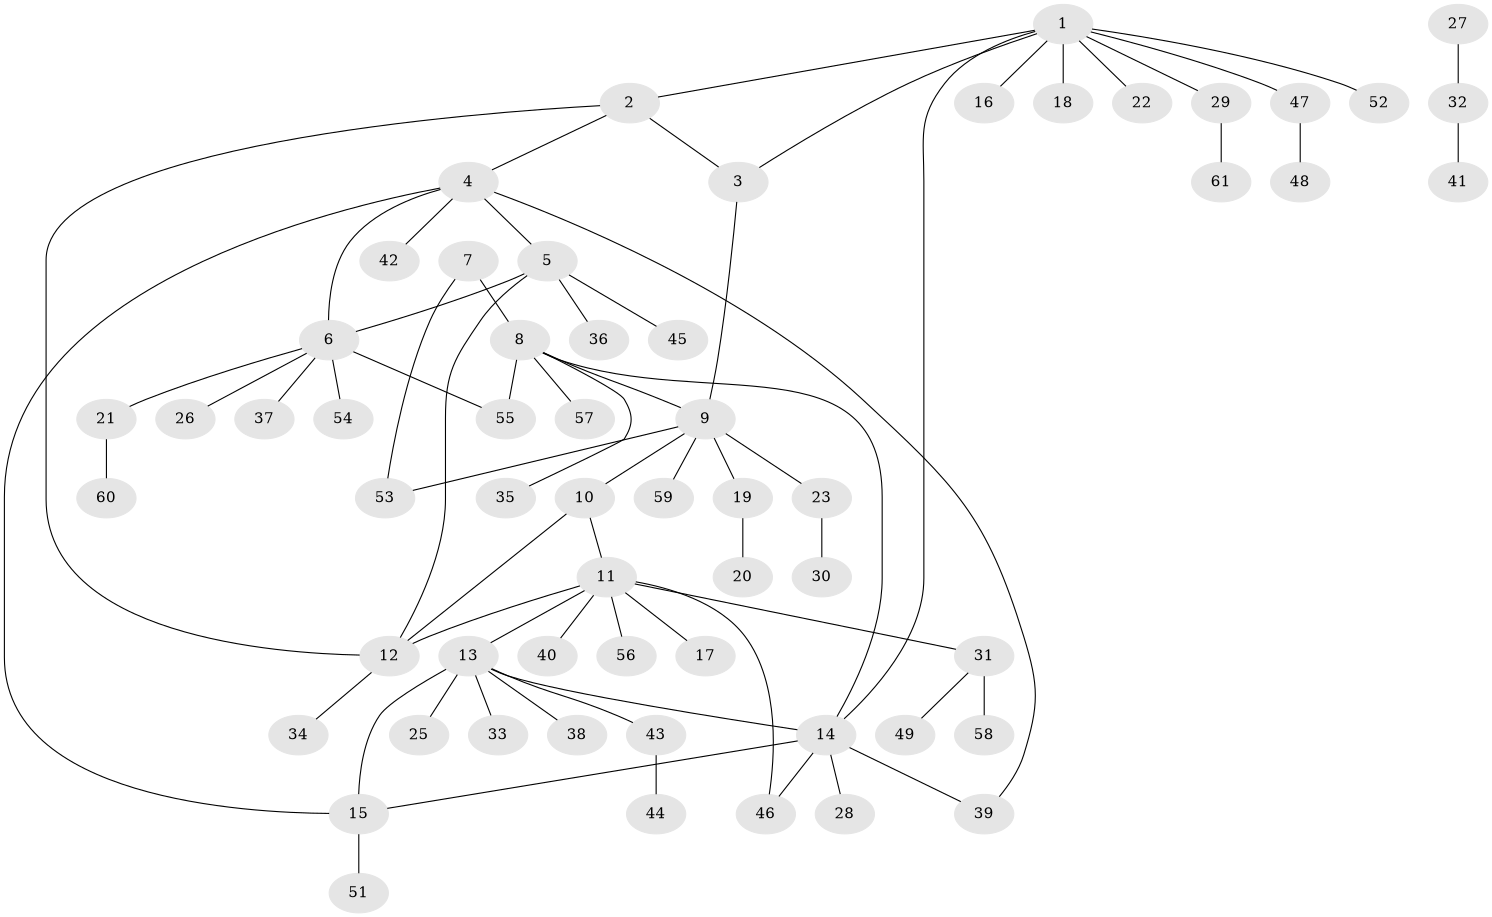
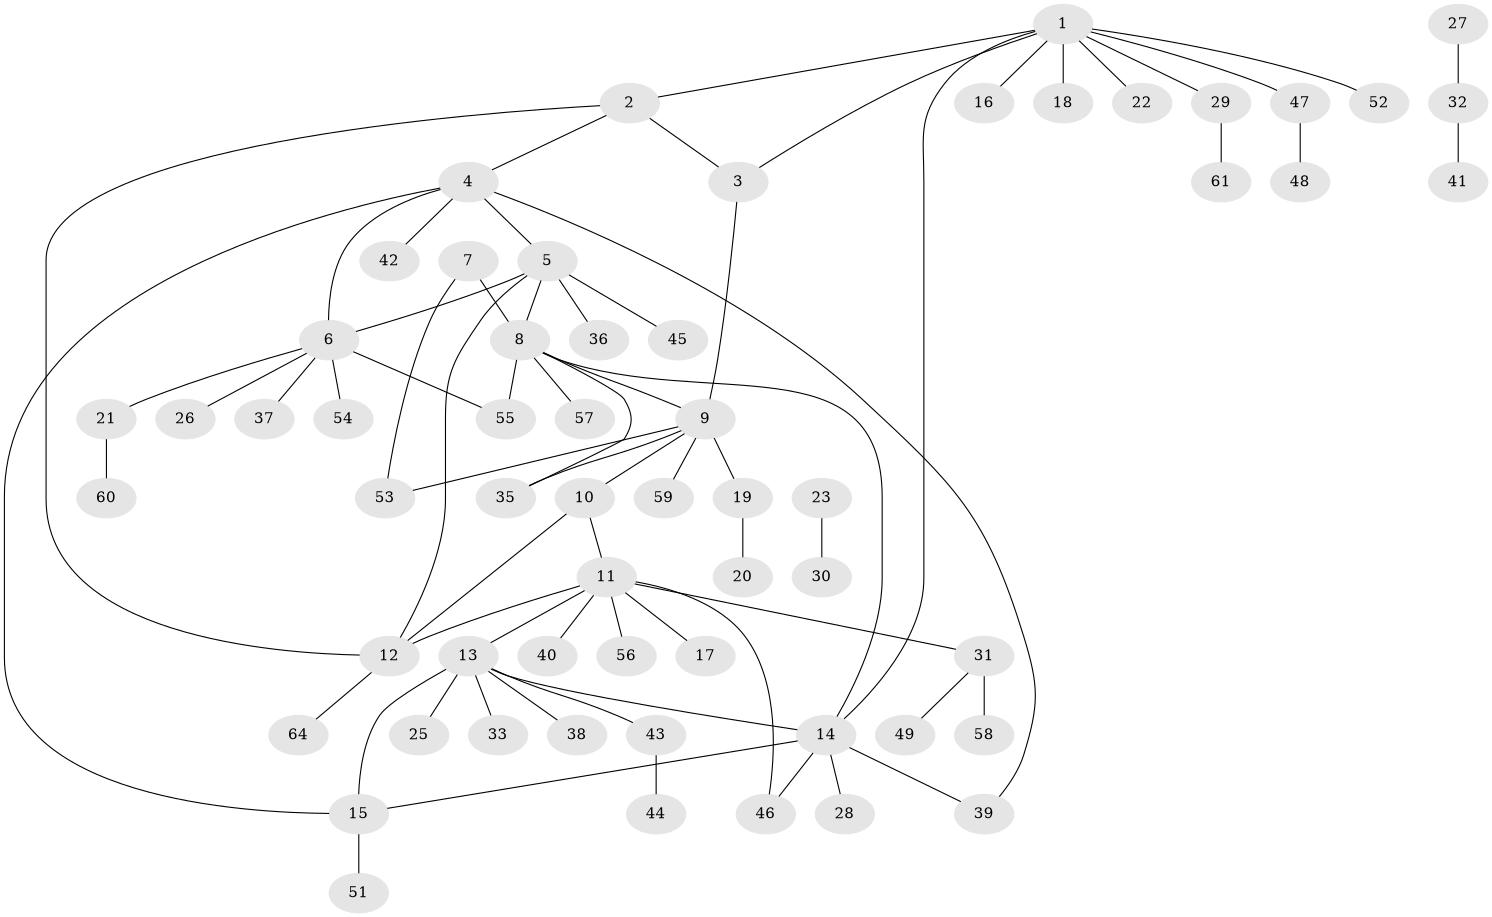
none -> (534, 300)
(764, 459) -> (605, 458)
(298, 735) -> (298, 735)
